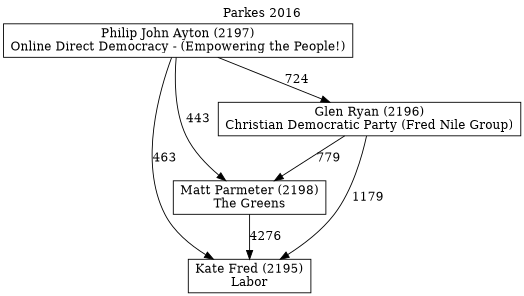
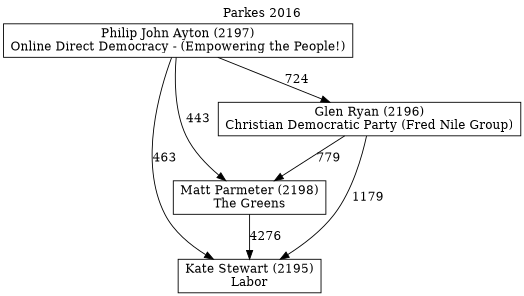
(250, 276) -> (250, 276)
